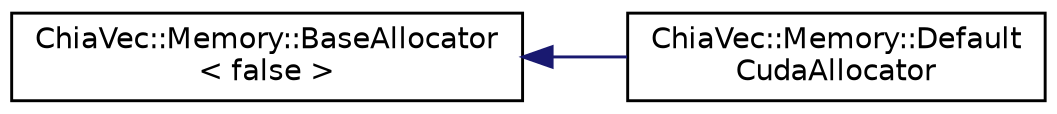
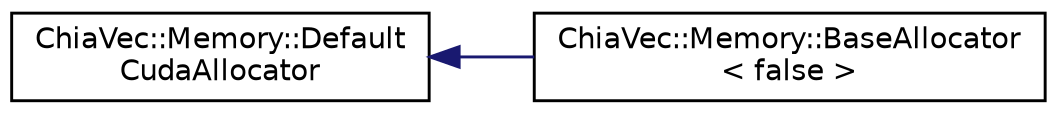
(590, 57) -> (497, 57)
